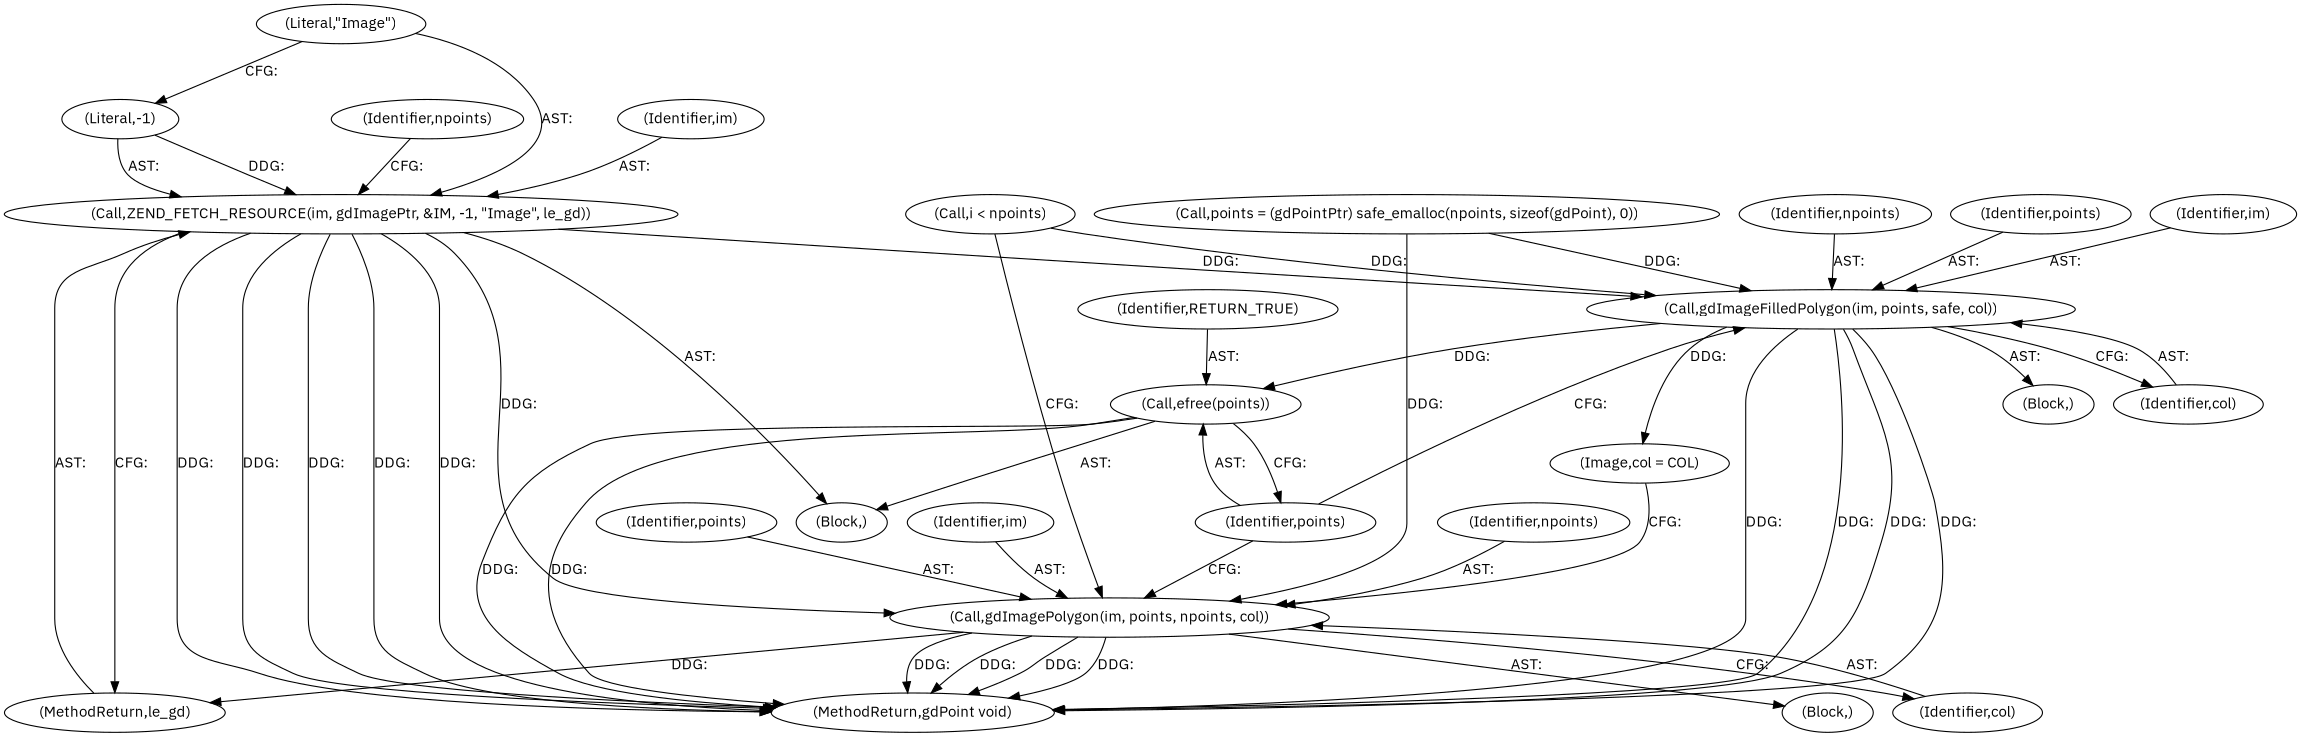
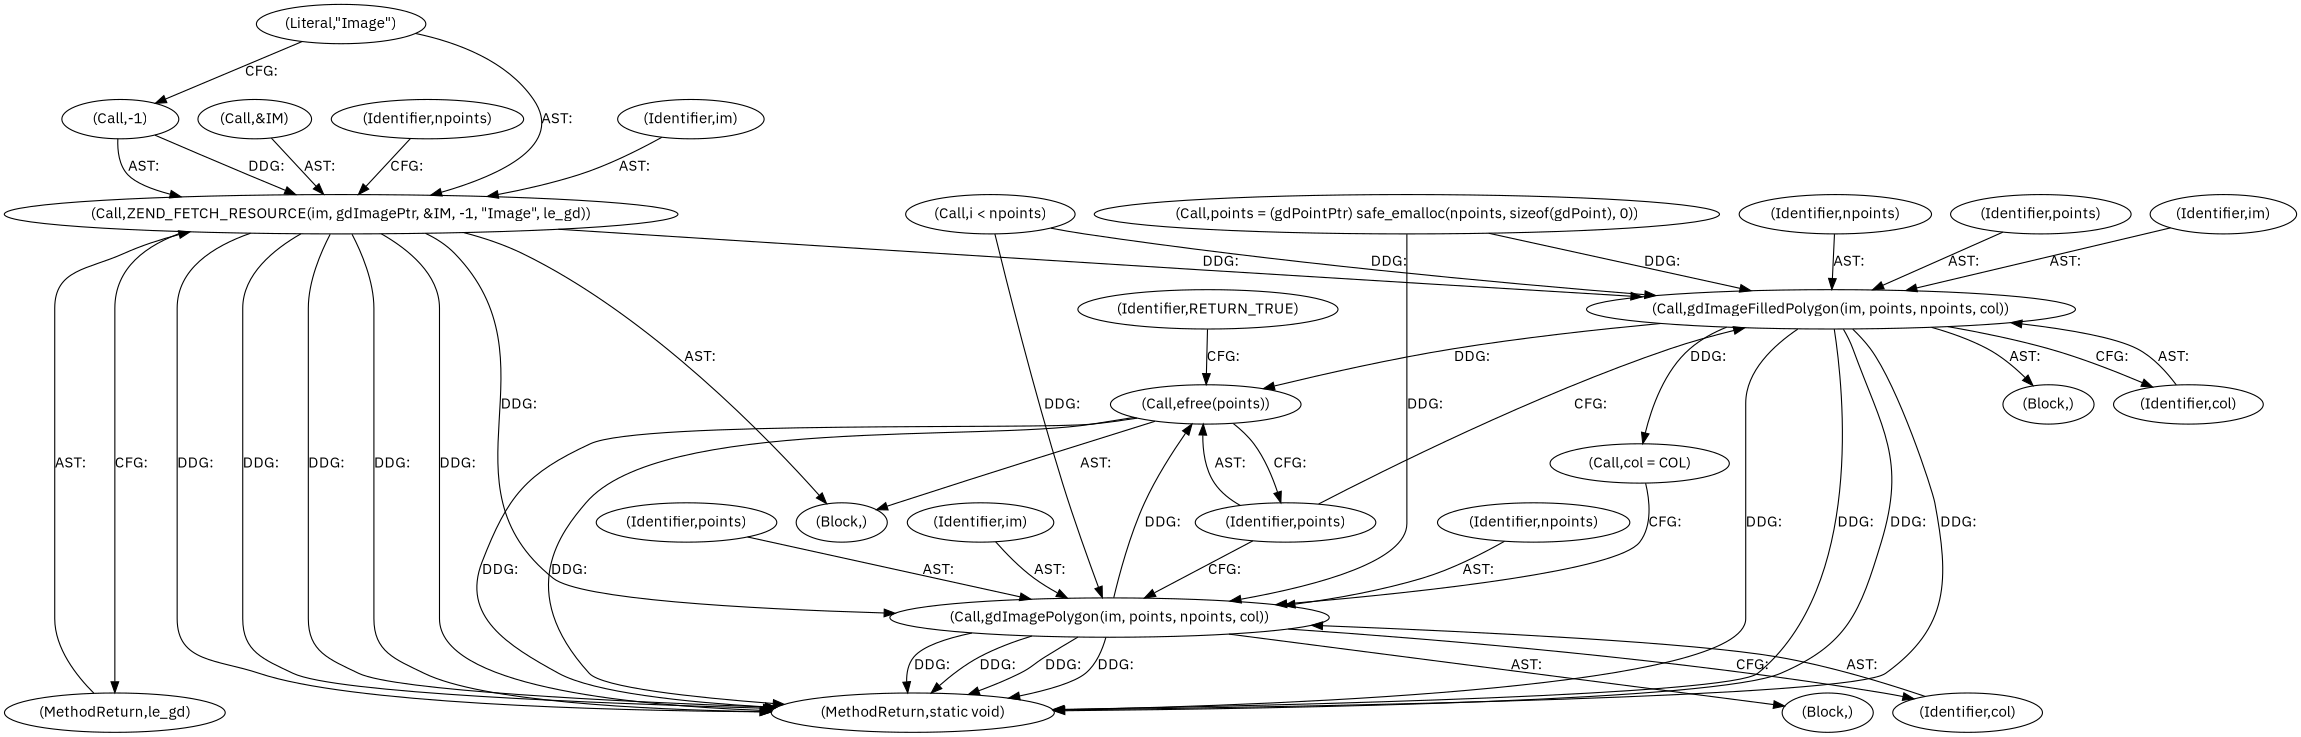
(120, 119) -> (120, 119)
none -> (255, 119)
(1831, 309) -> (1831, 309)
(1225, 357) -> (1225, 357)
(1064, 404) -> (1064, 404)
(1640, 463) -> (1640, 463)
(611, 665) -> (1141, 512)
(913, 713) -> (913, 713)
